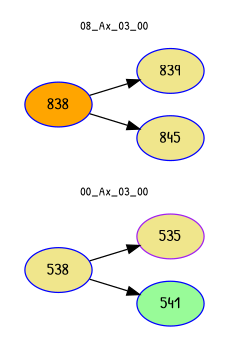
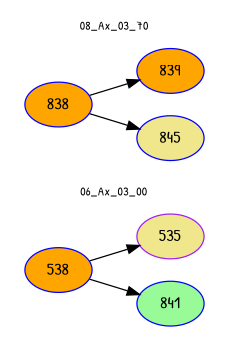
(114, 27) -> (114, 27)
(170, 71) -> (170, 71)
(114, 192) -> (114, 192)
(58, 270) -> (58, 270)
(170, 304) -> (170, 304)
